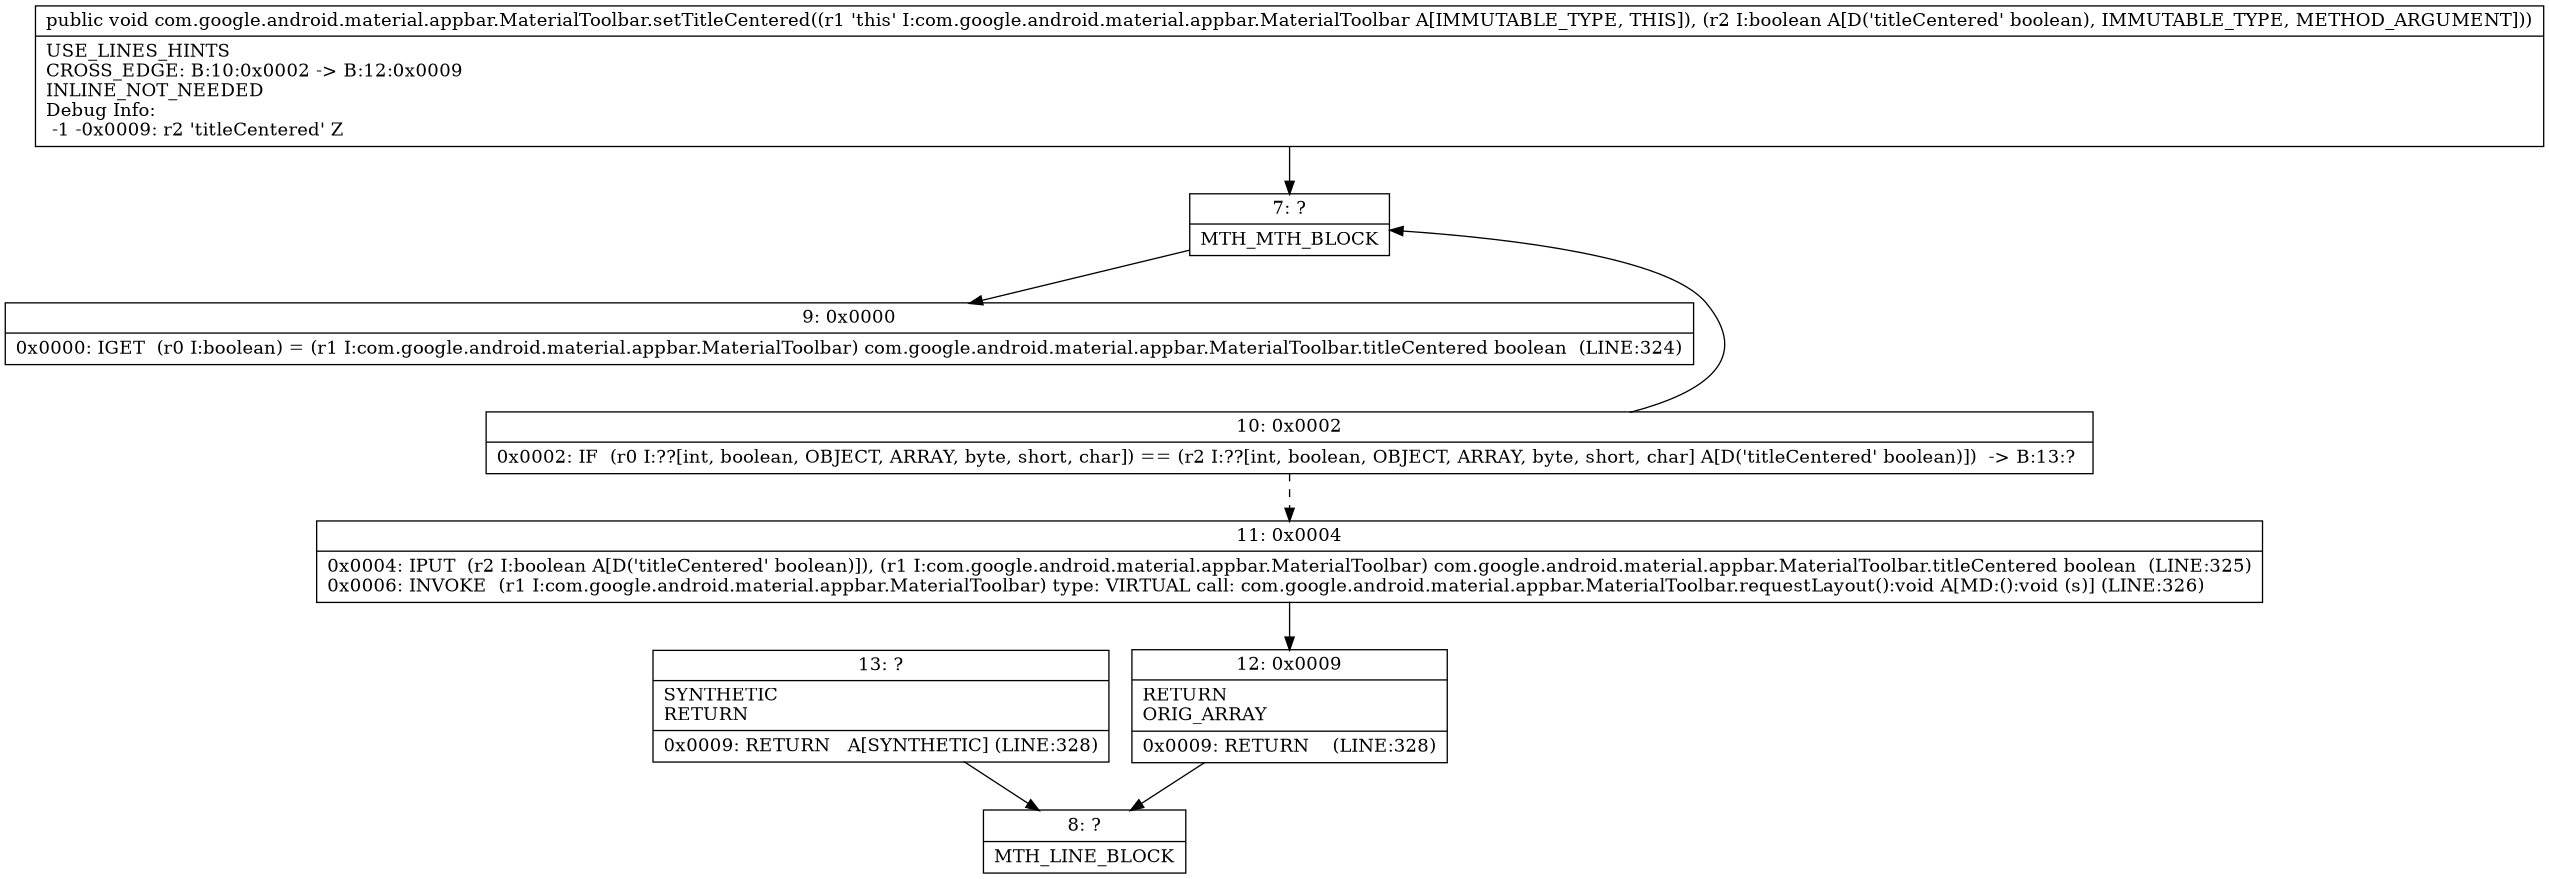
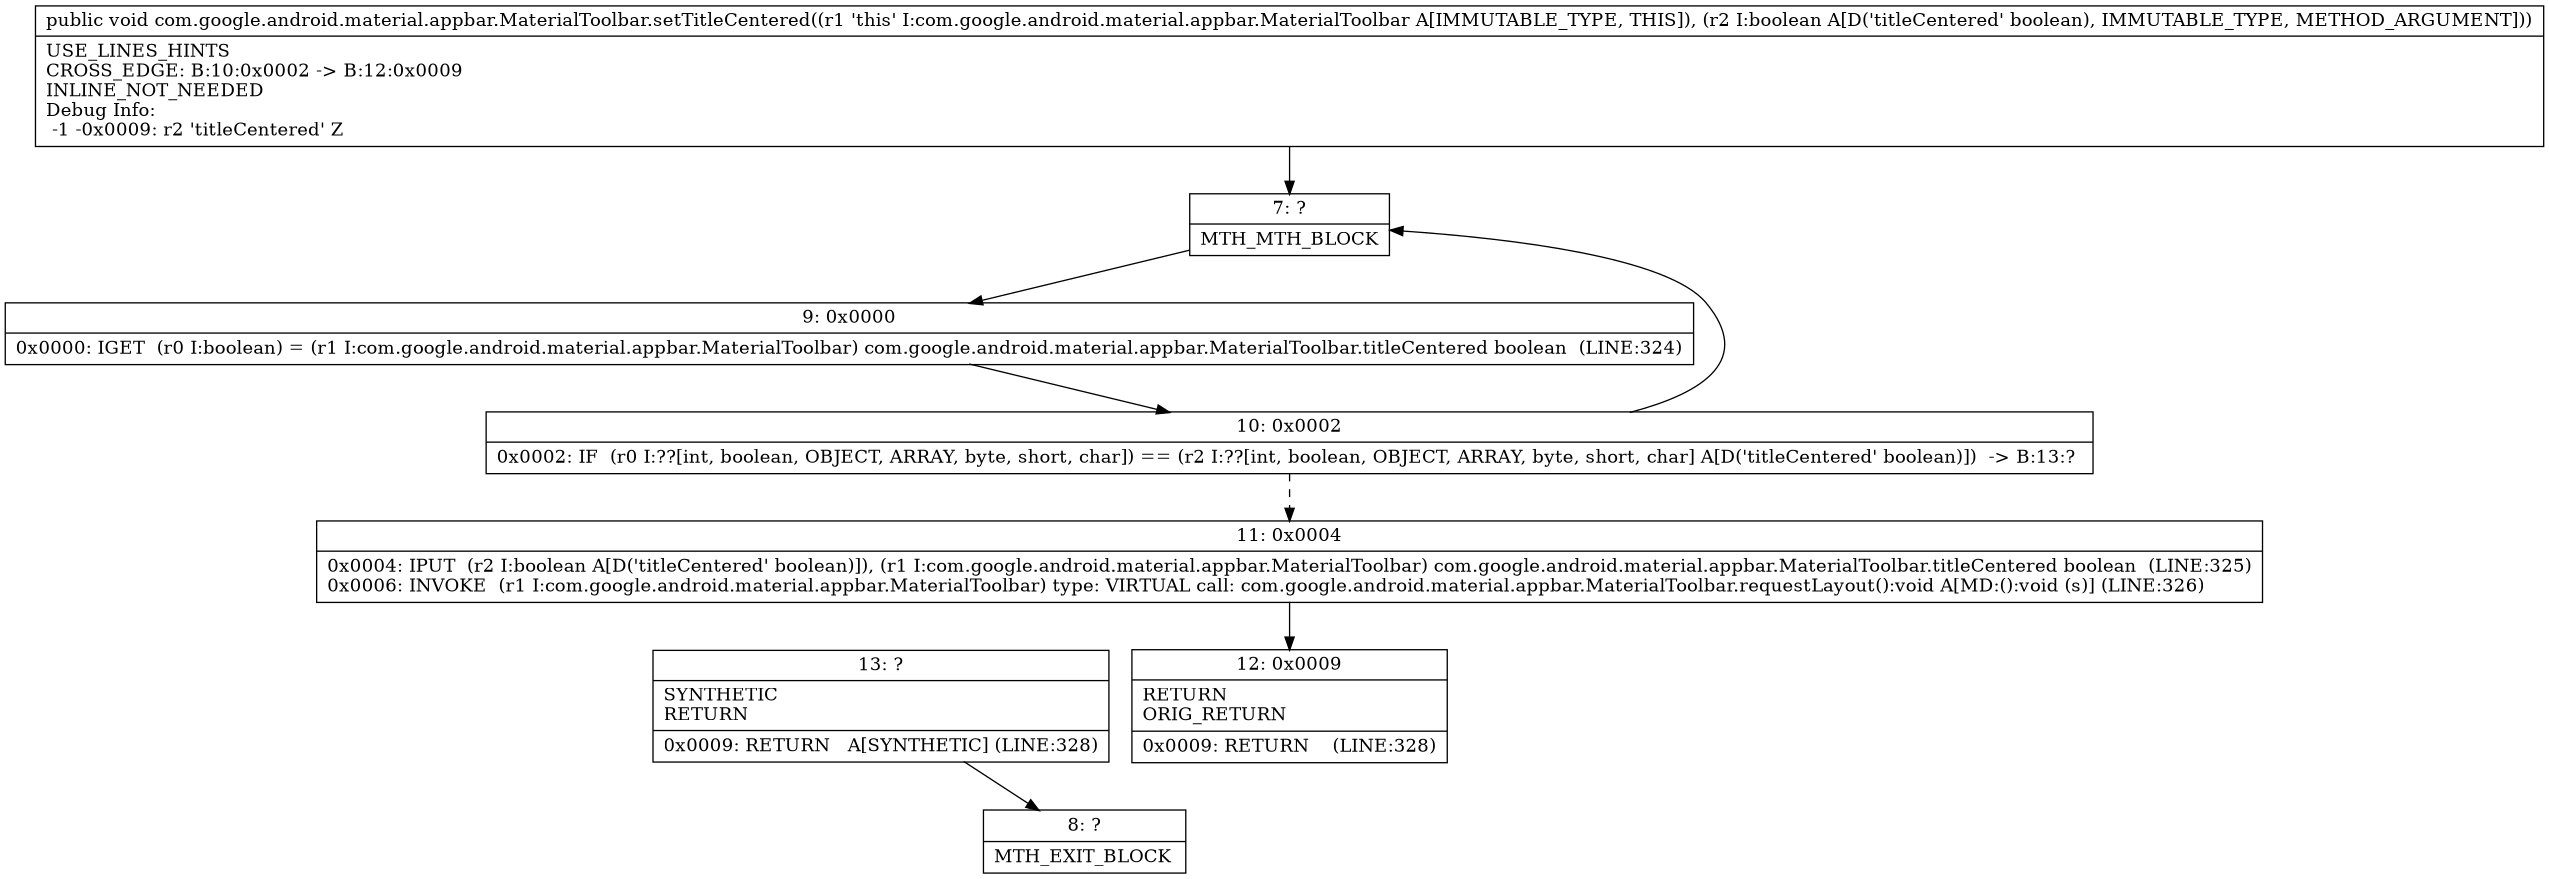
none -> (1063, 387)
(1205, 715) -> (1215, 715)
(1173, 783) -> none
(1085, 857) -> (1083, 857)
